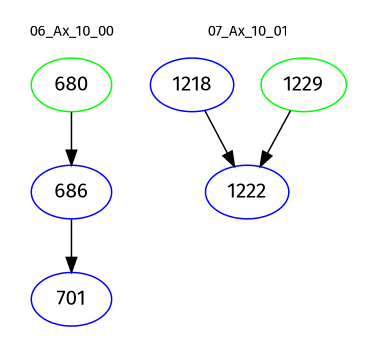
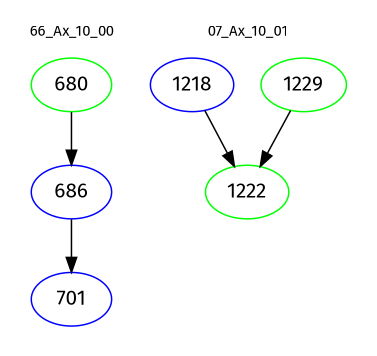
(72, 32) -> (72, 32)
(247, 192) -> (247, 192)
